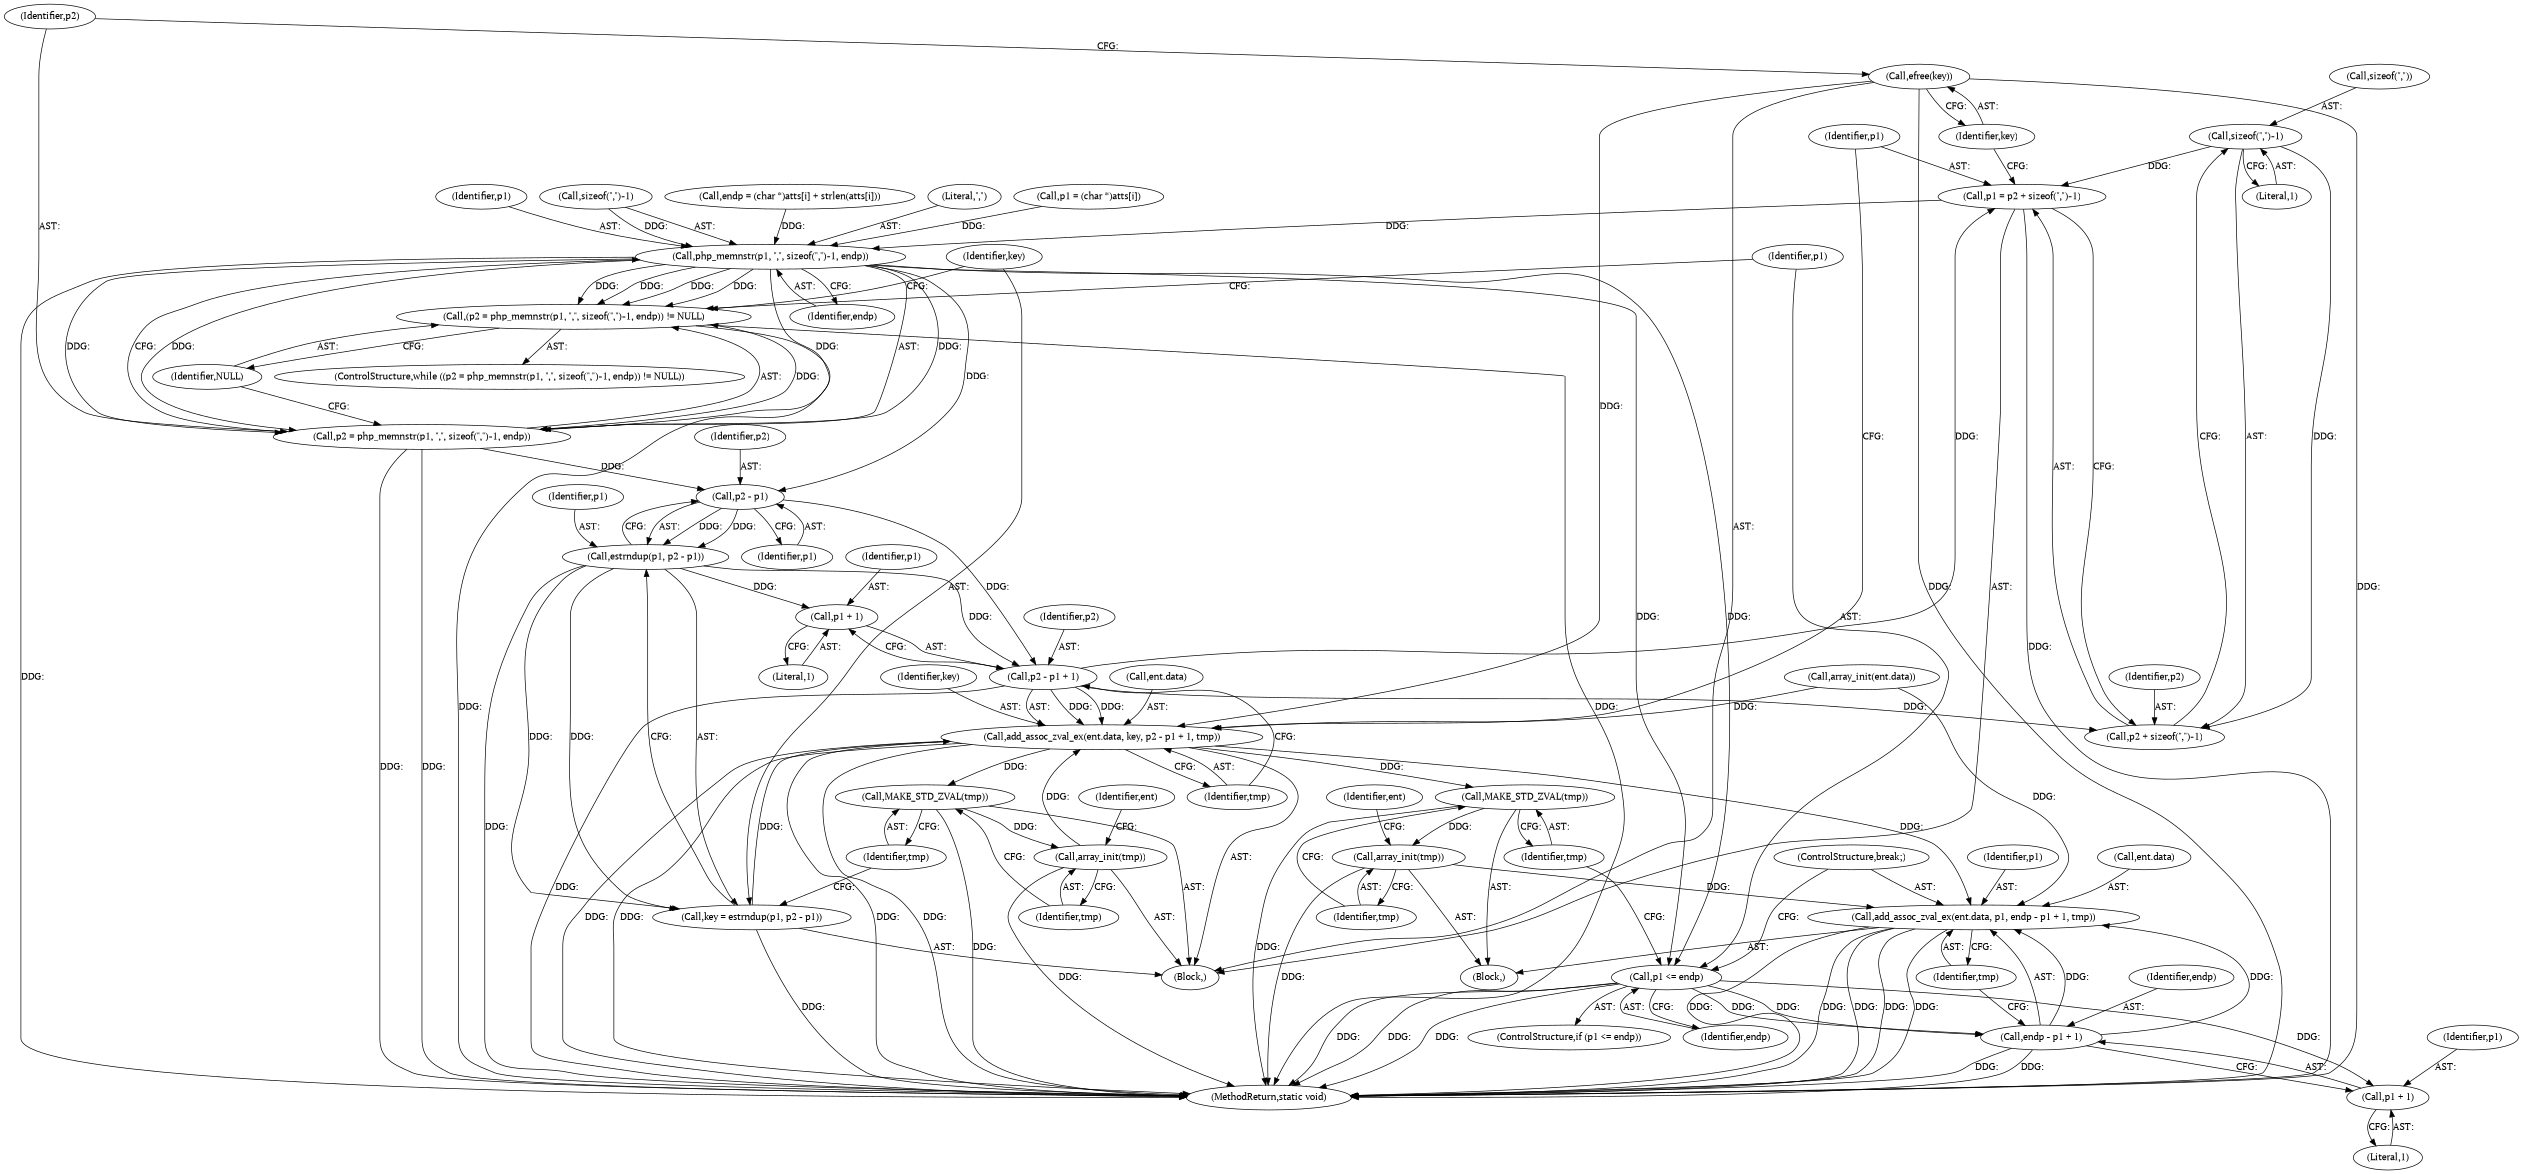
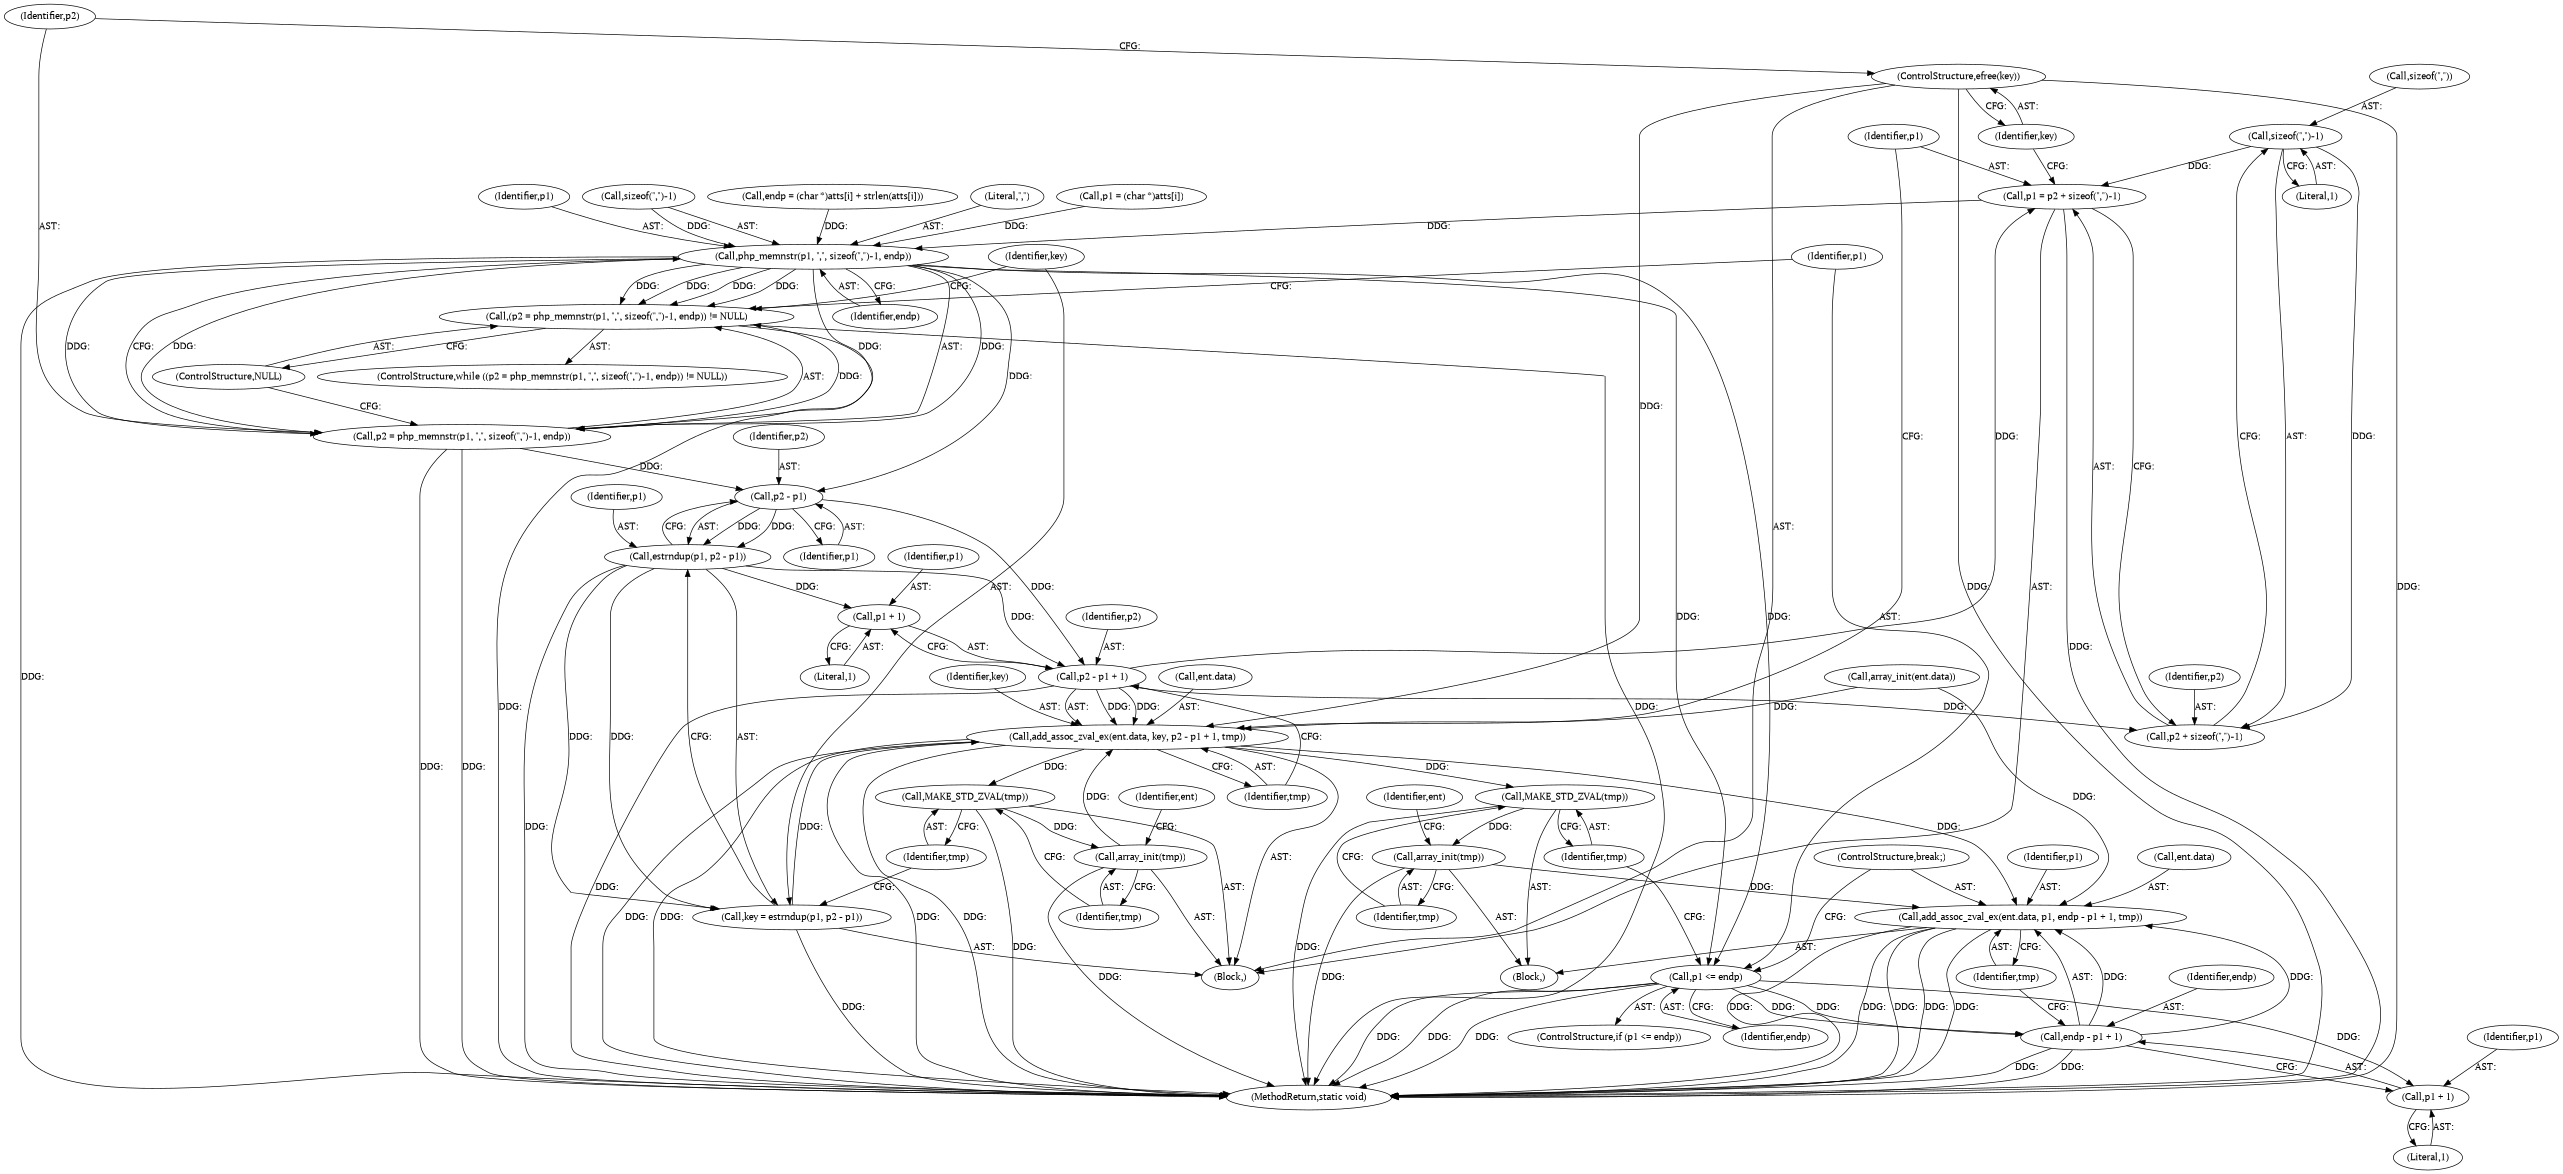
(1919, 77) -> (1959, 77)
(207, 377) -> (229, 377)
